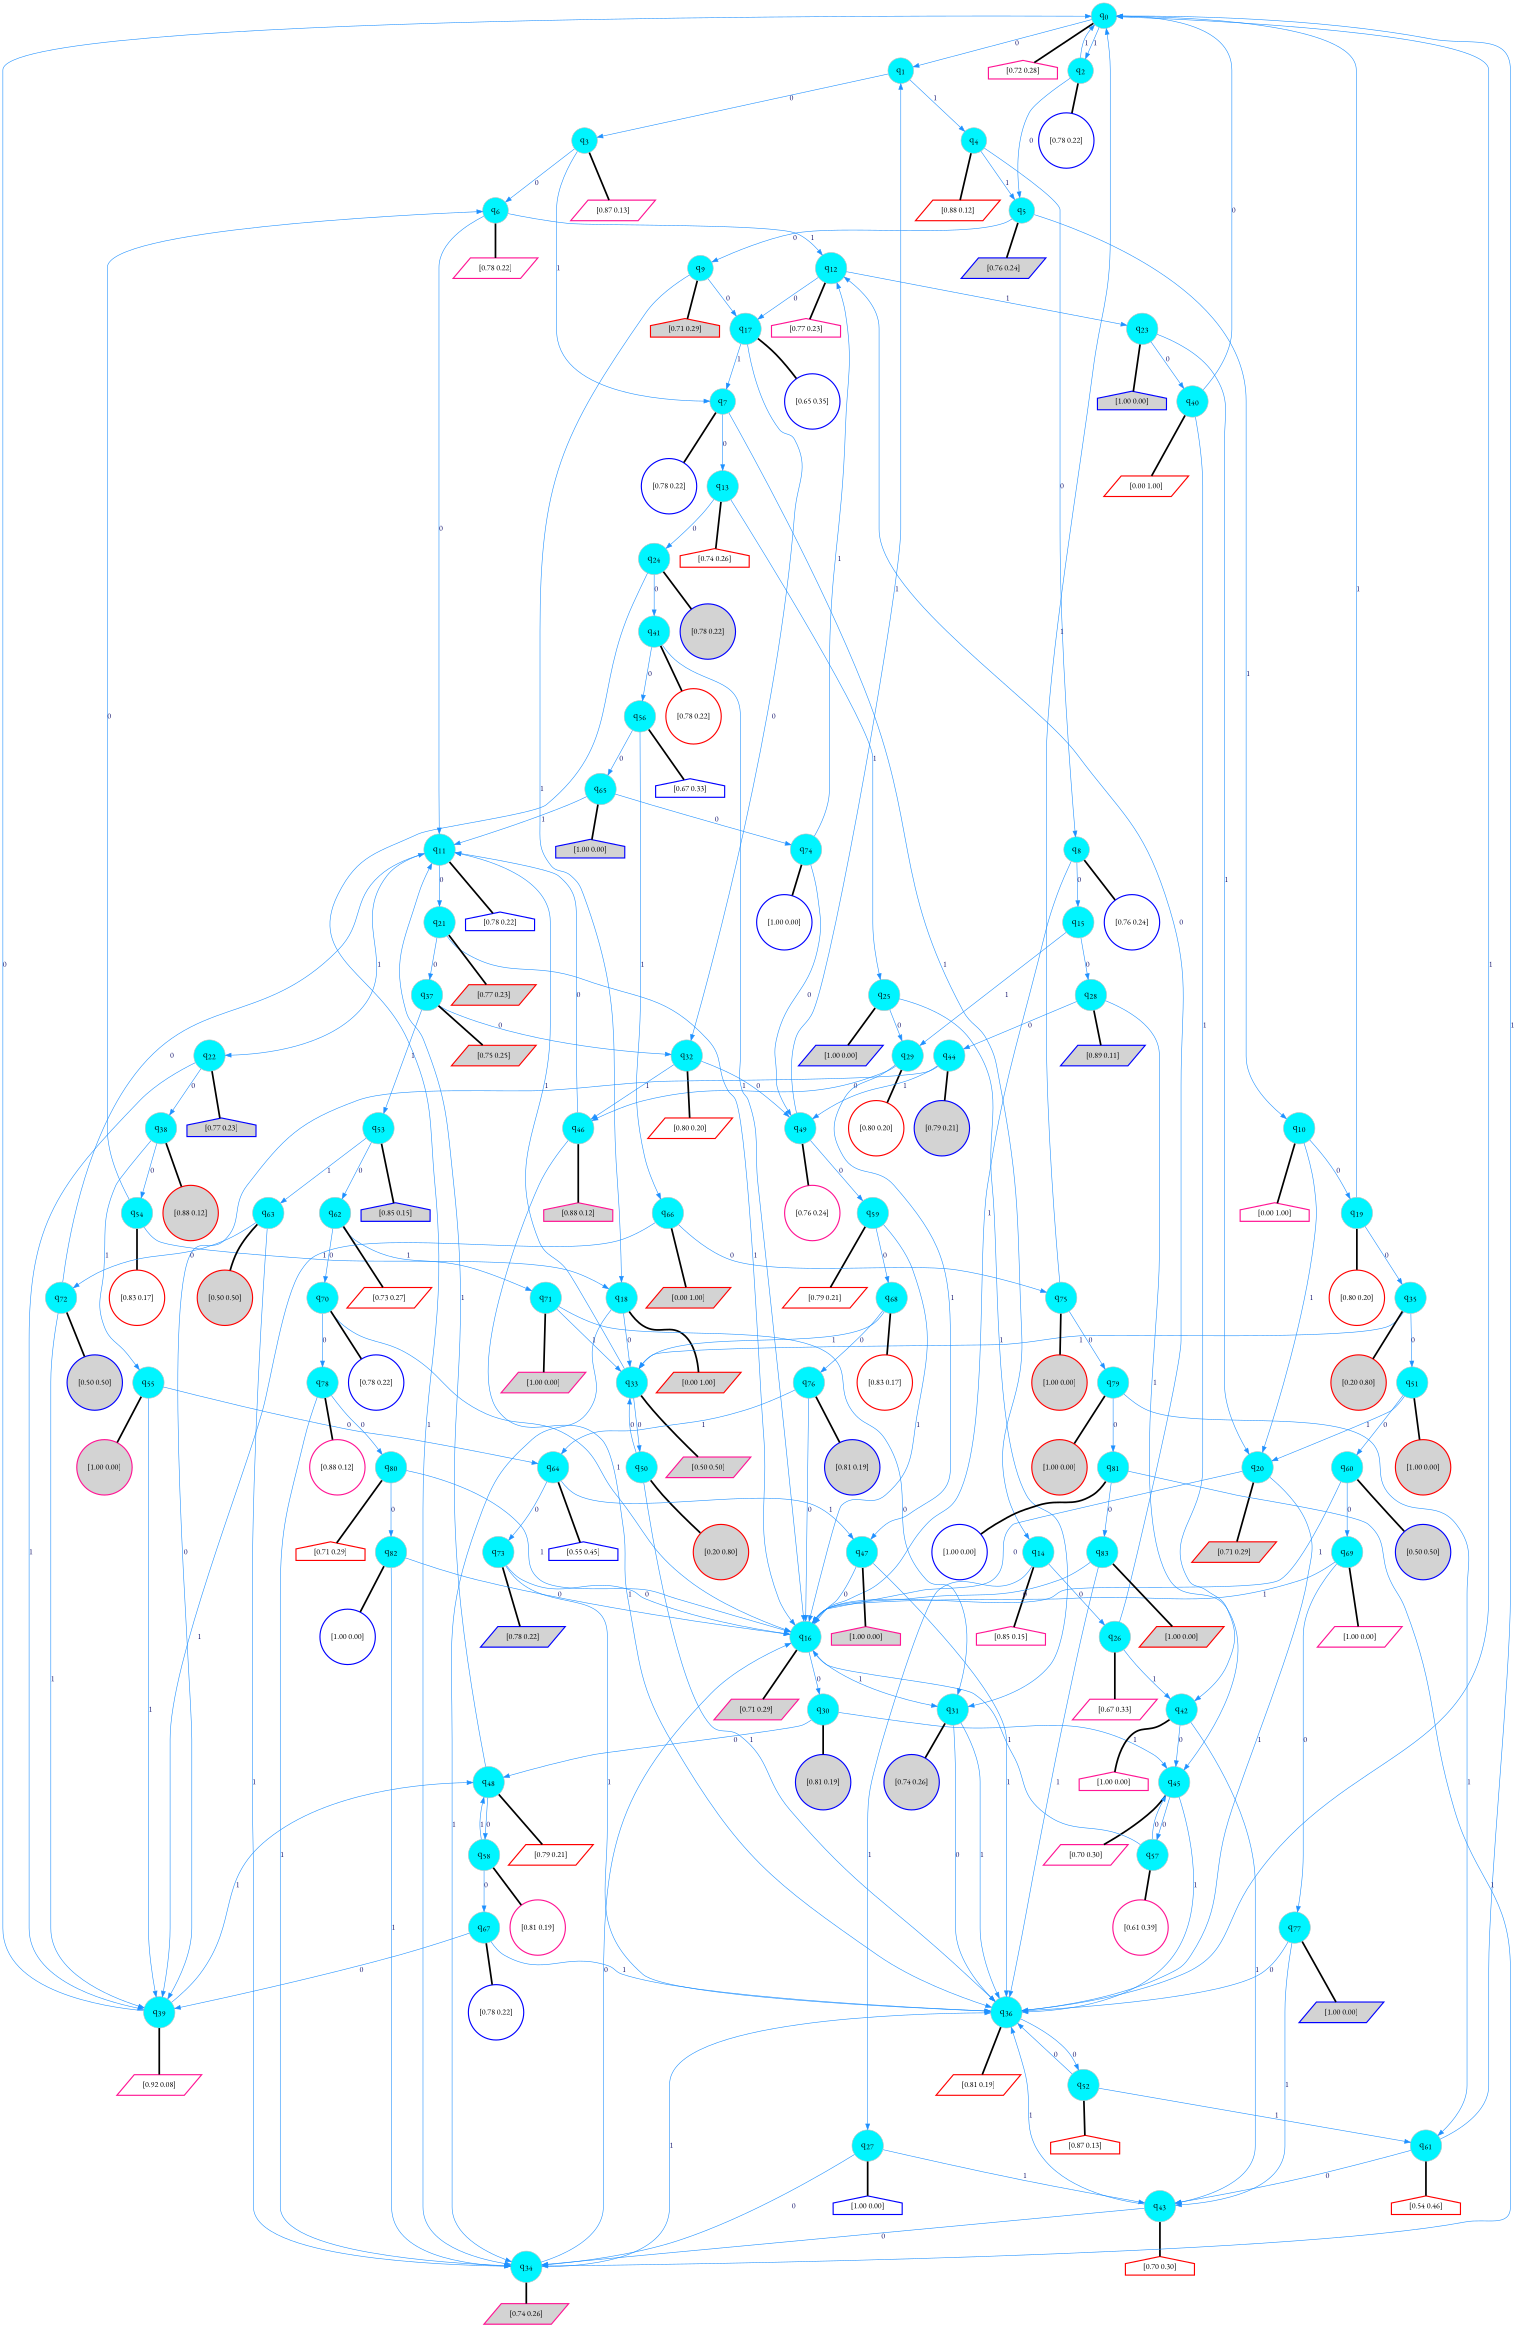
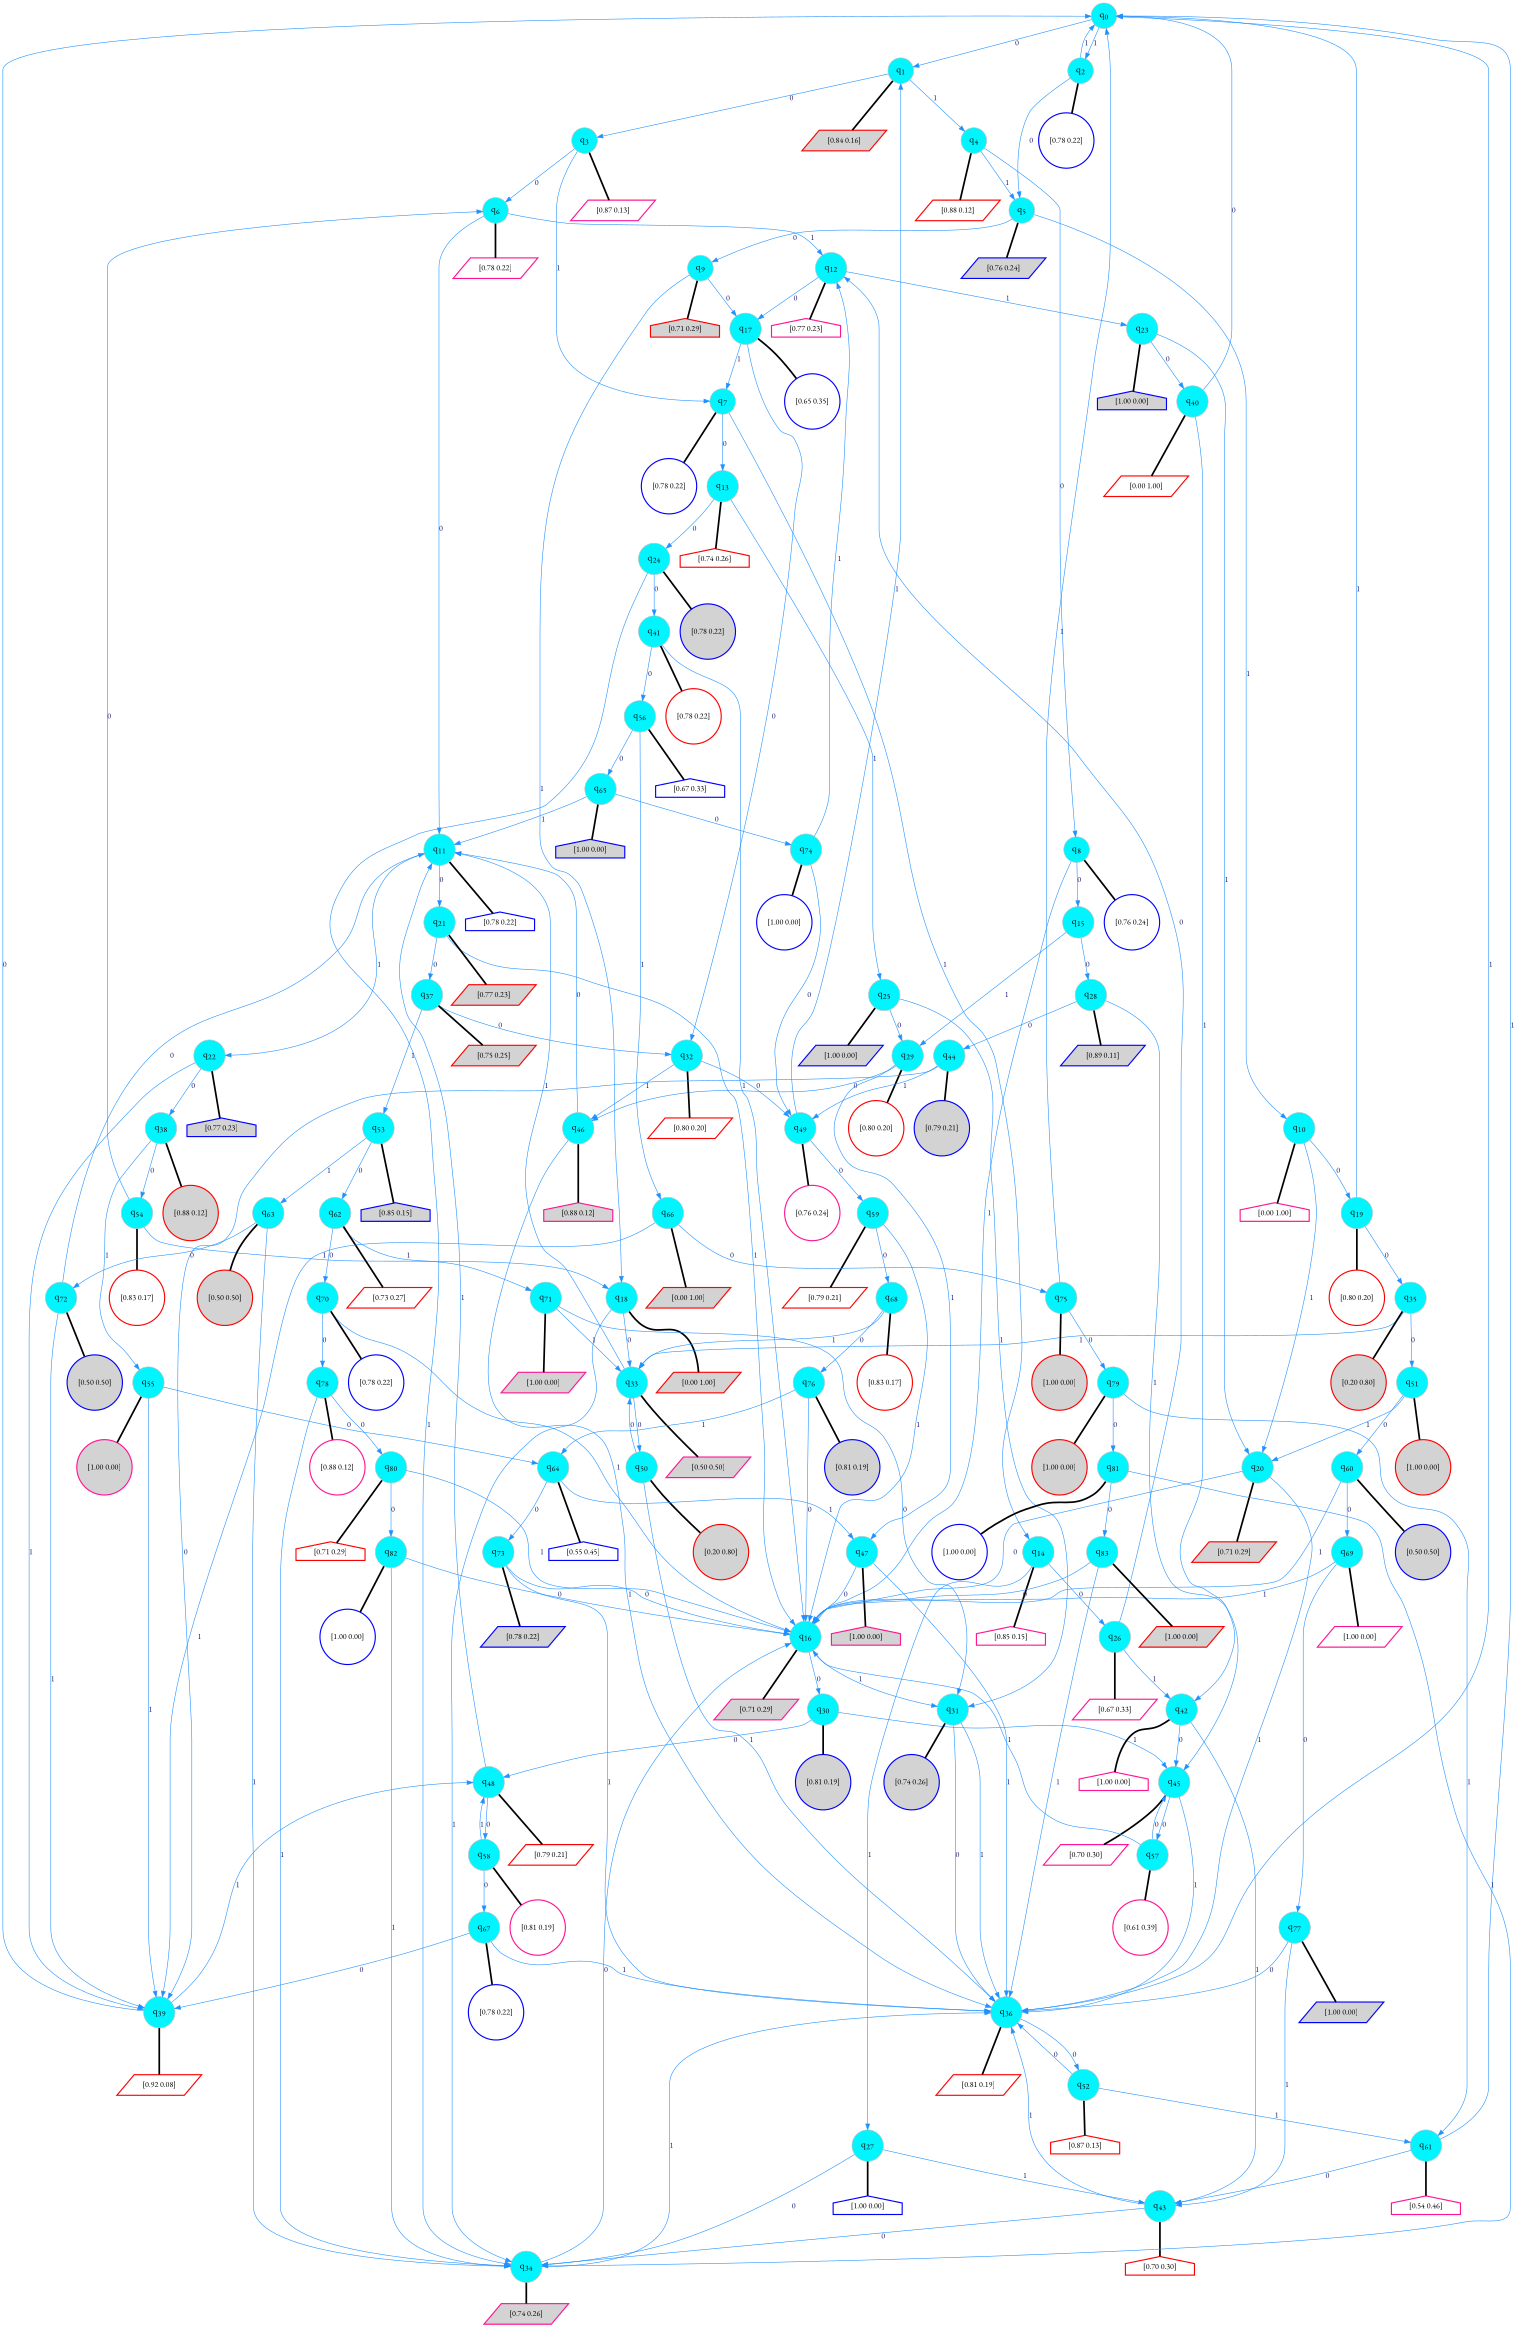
(1023, 71) -> none
none -> (844, 141)
(159, 2085) -> (159, 2085)
(1426, 2206) -> (1426, 2206)
